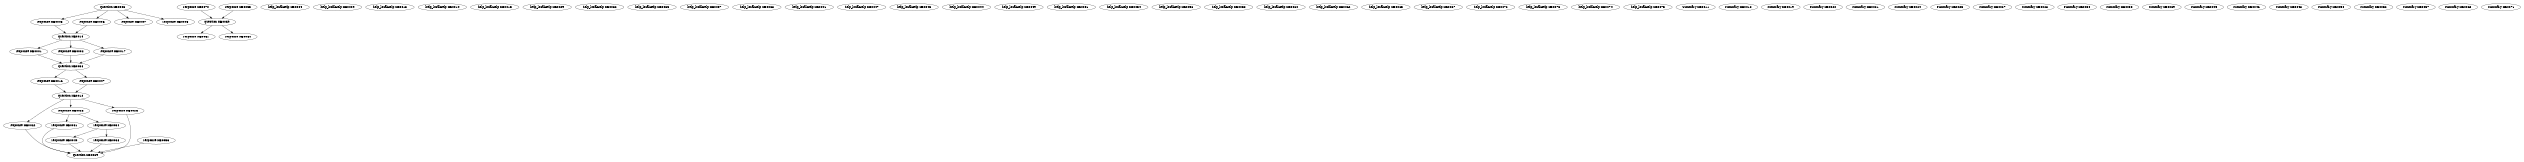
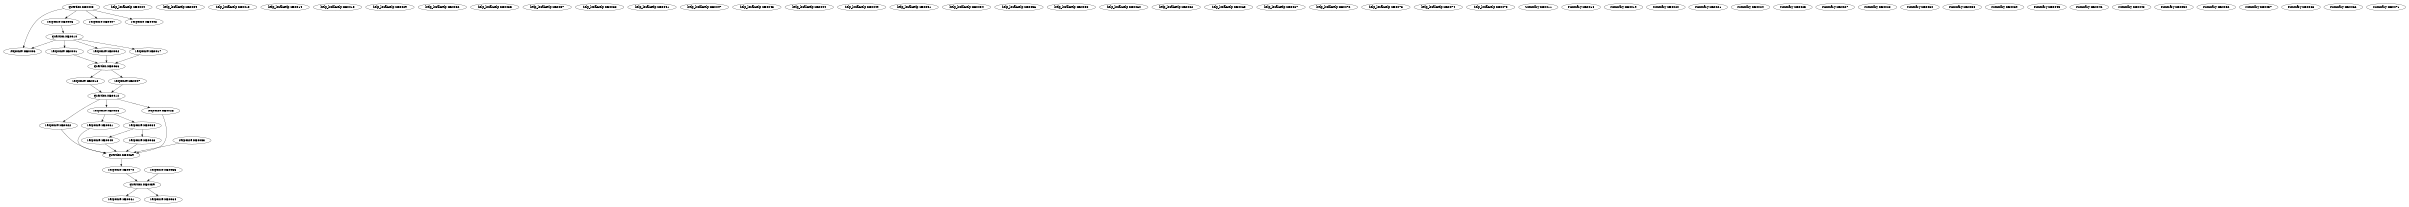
none -> (2343, 7)
(82, 29) -> (45, 44)
none -> (121, 162)
